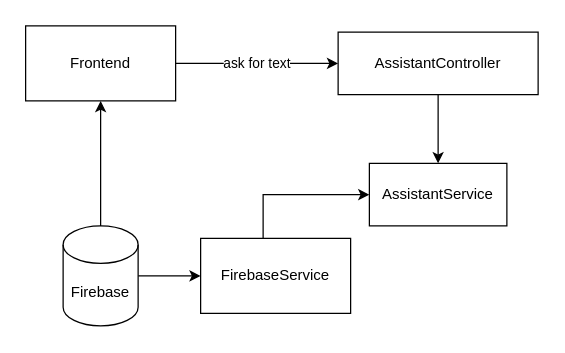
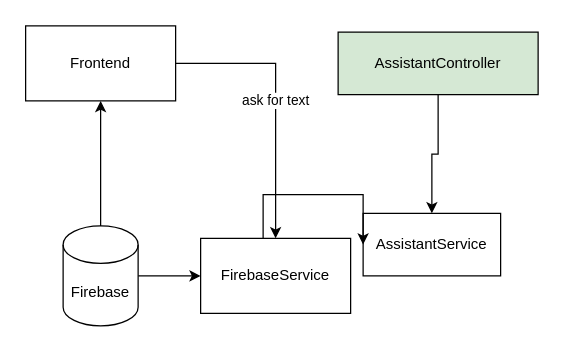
(276, 63) -> (276, 119)
(438, 63) -> (438, 63)
(438, 194) -> (432, 244)
